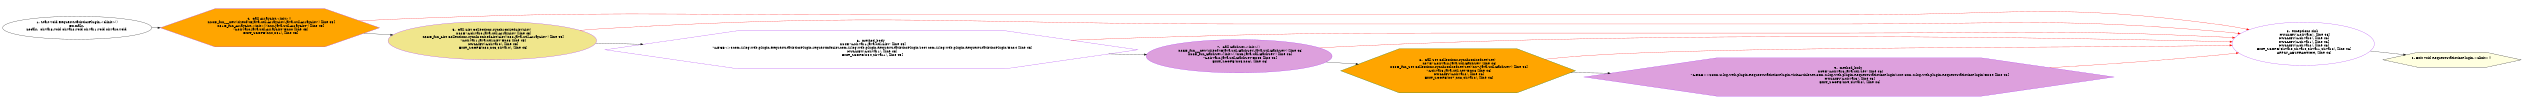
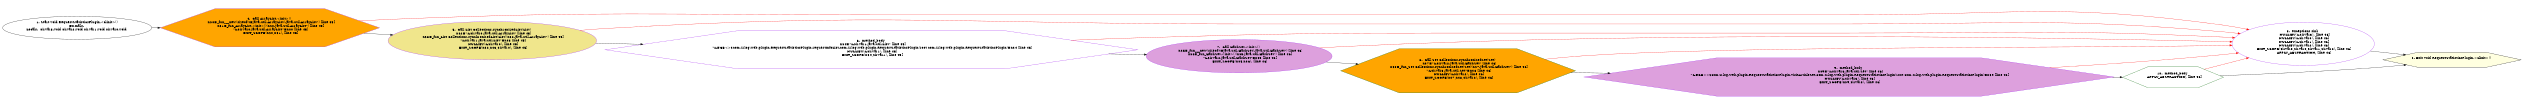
none -> (2173, 77)
